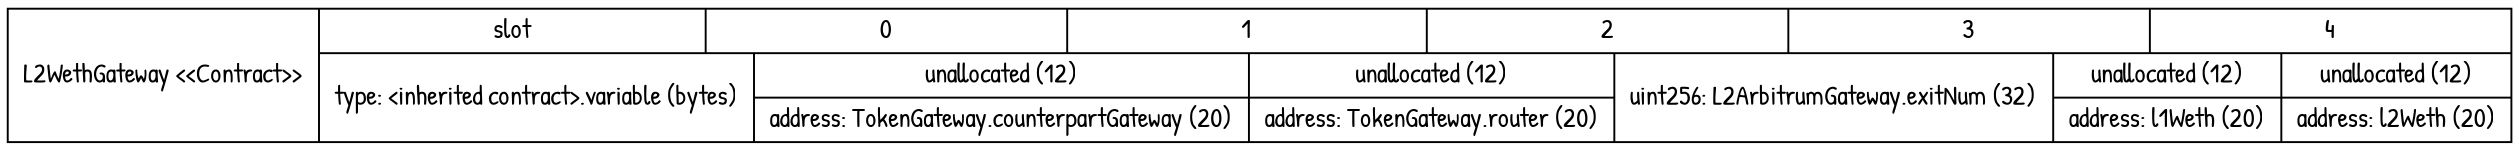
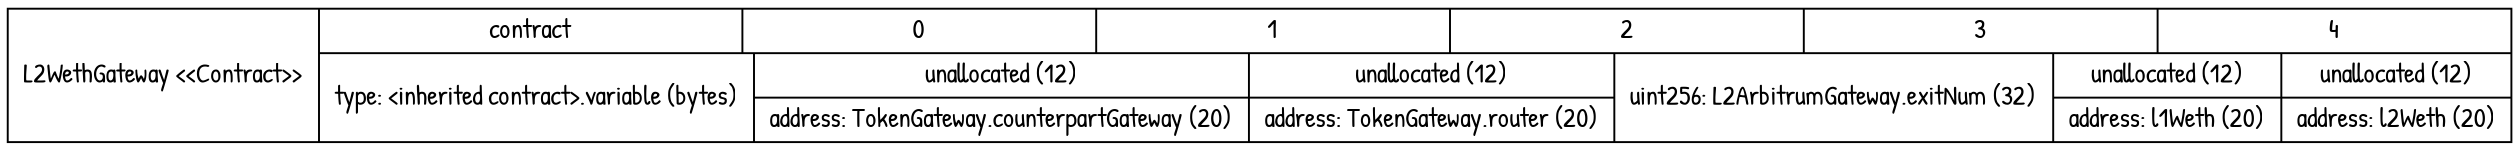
(512, 30) -> (531, 30)
